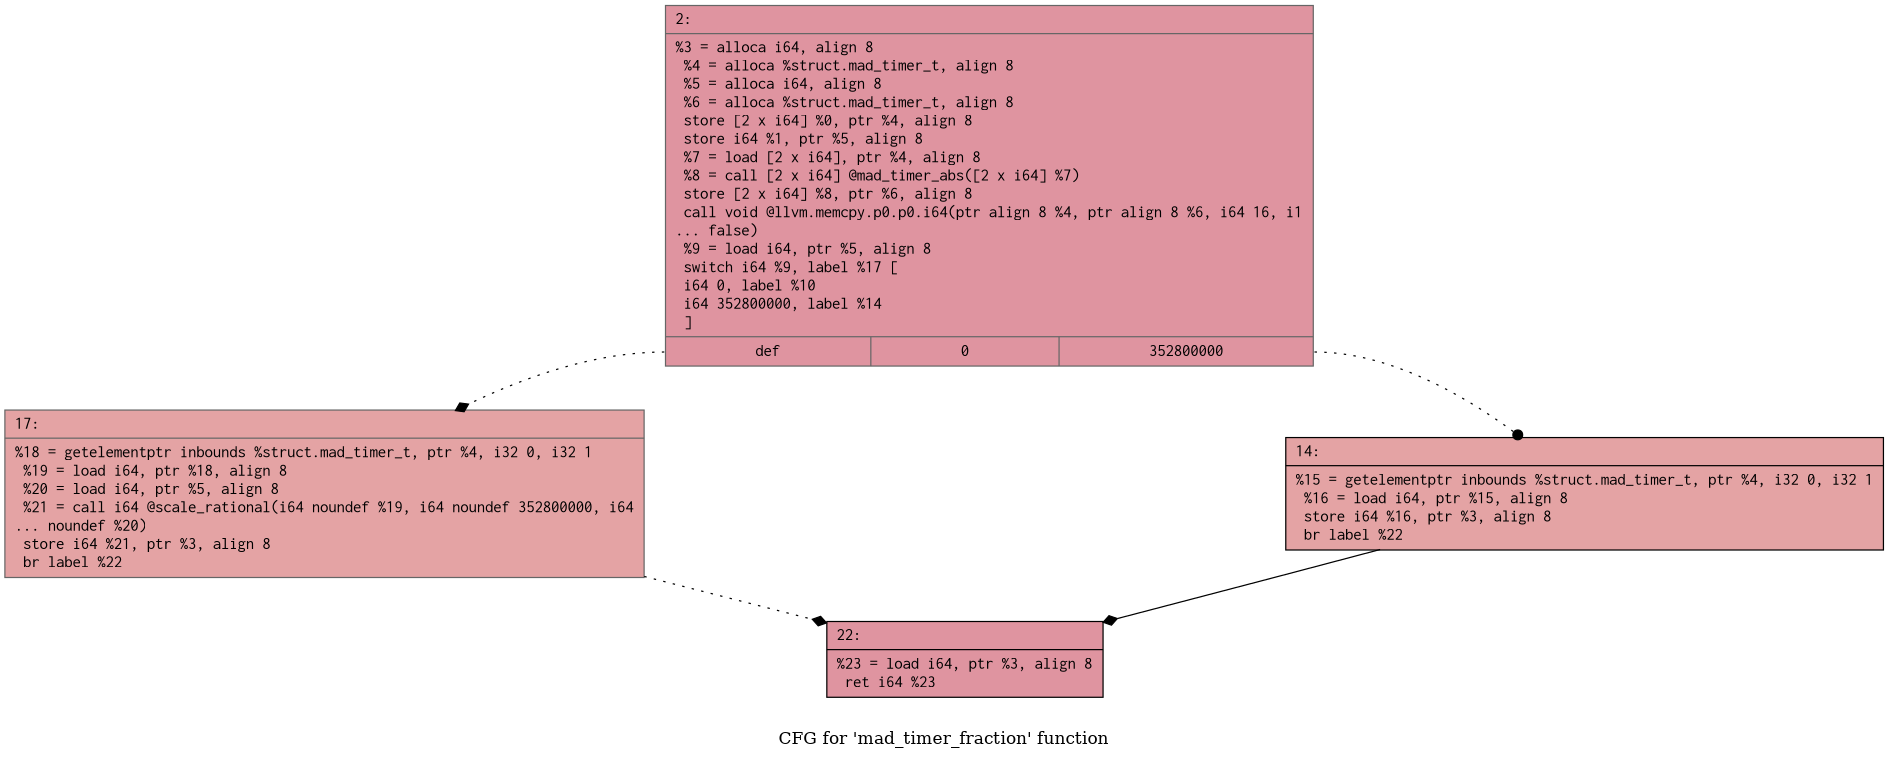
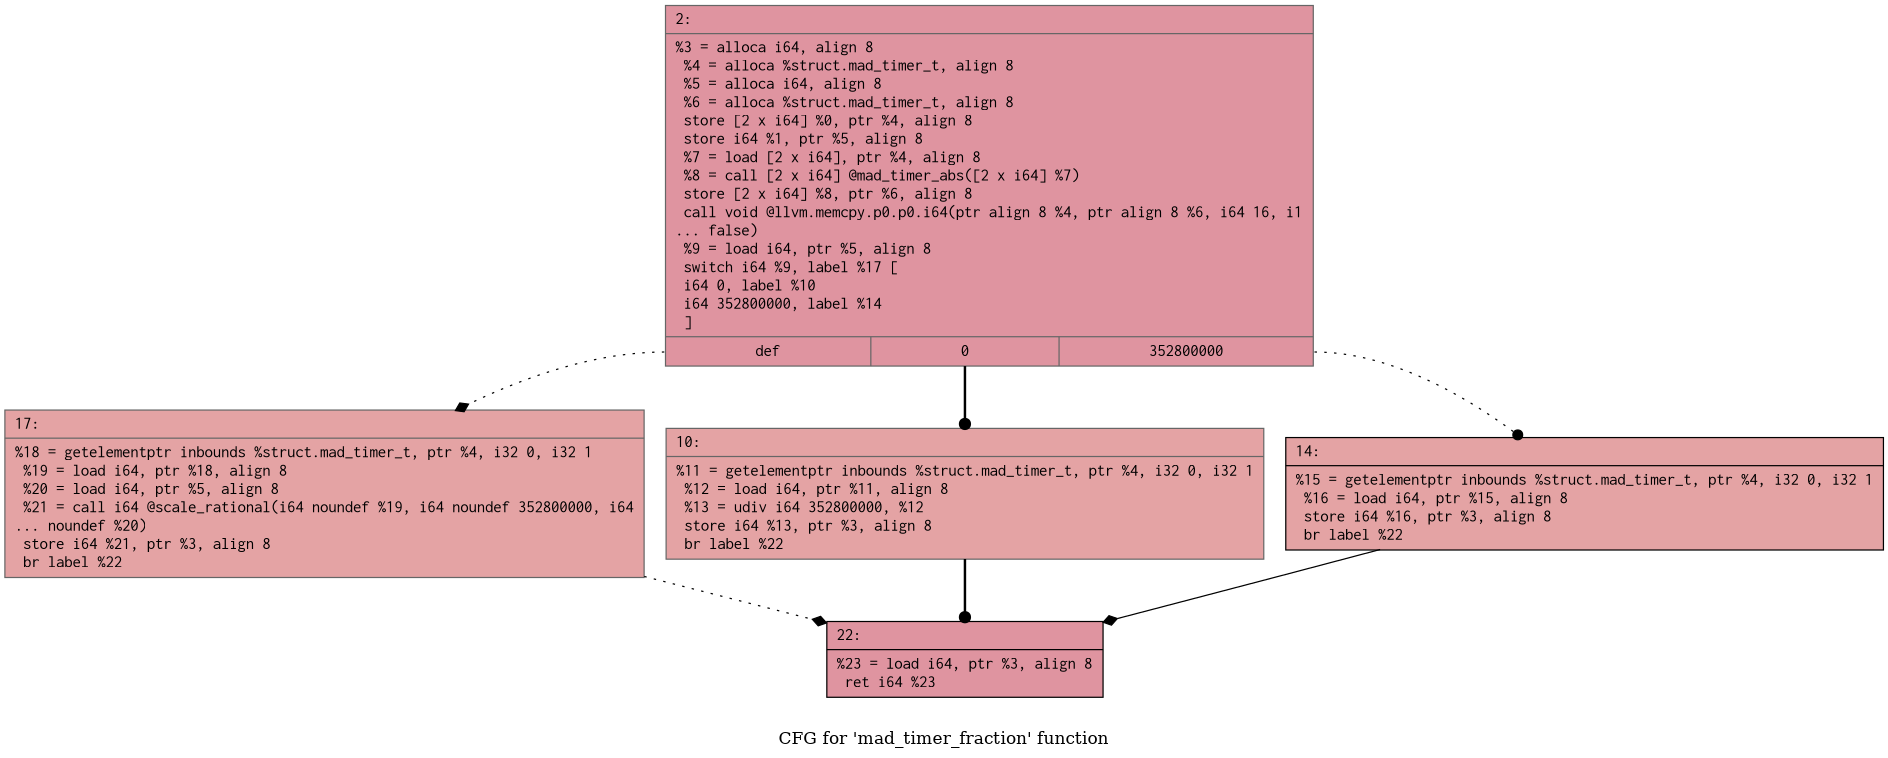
none -> (965, 494)
